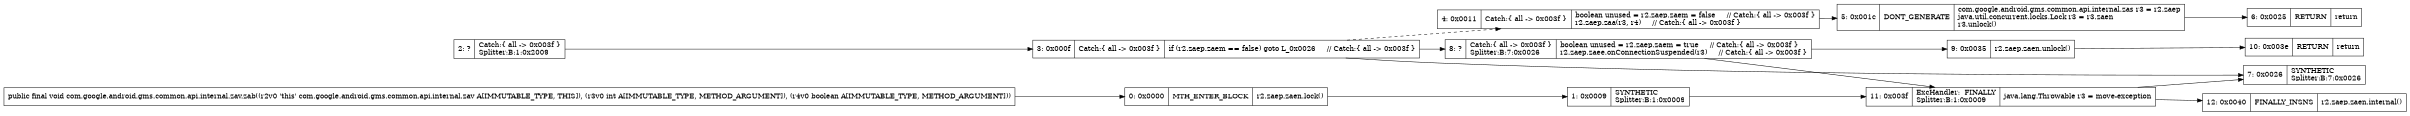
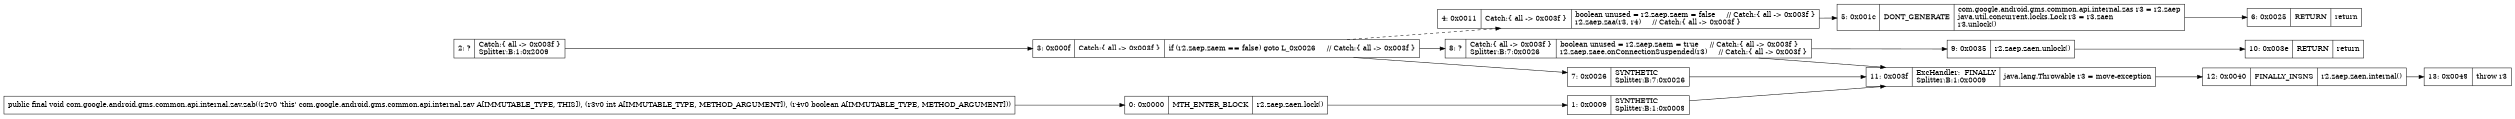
none -> (2468, 77)
(2188, 84) -> (1775, 77)
